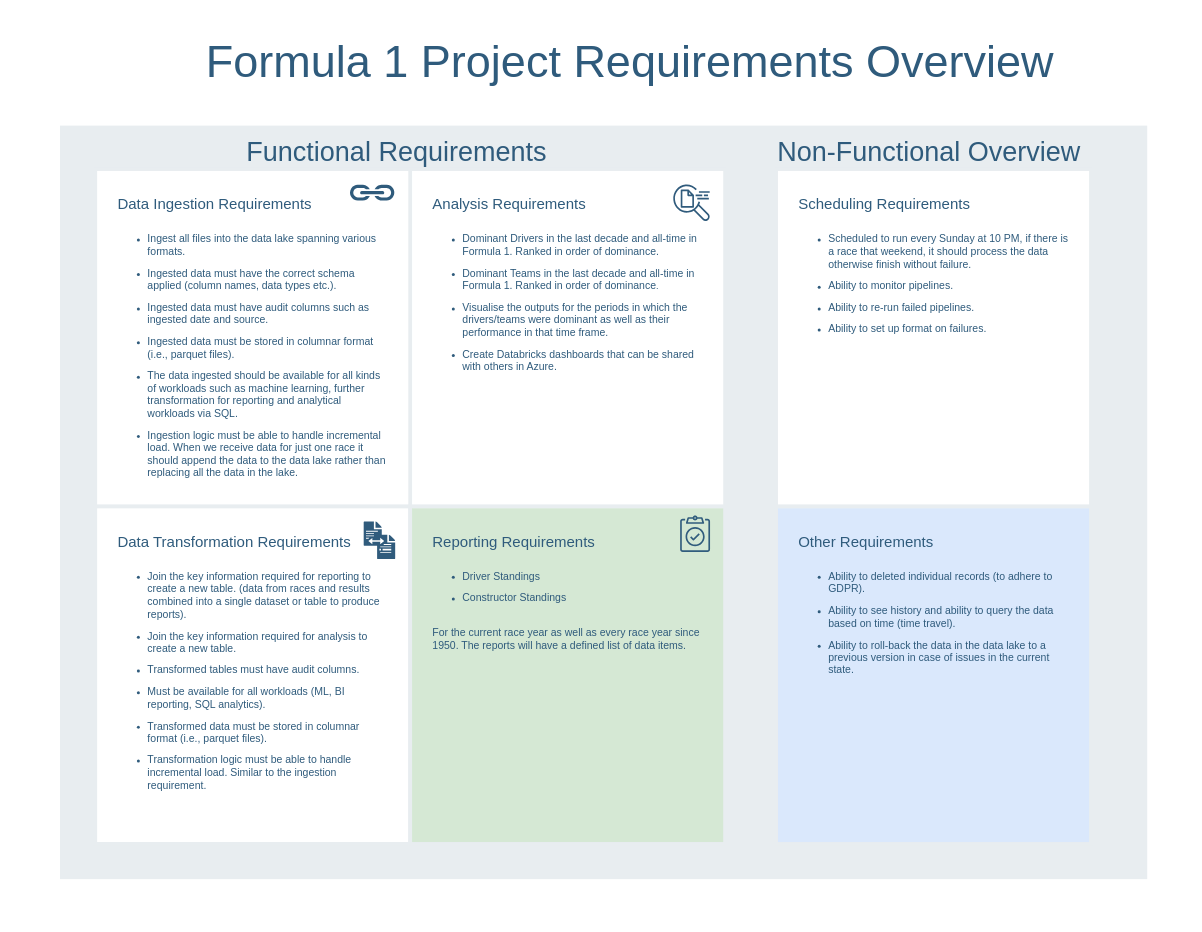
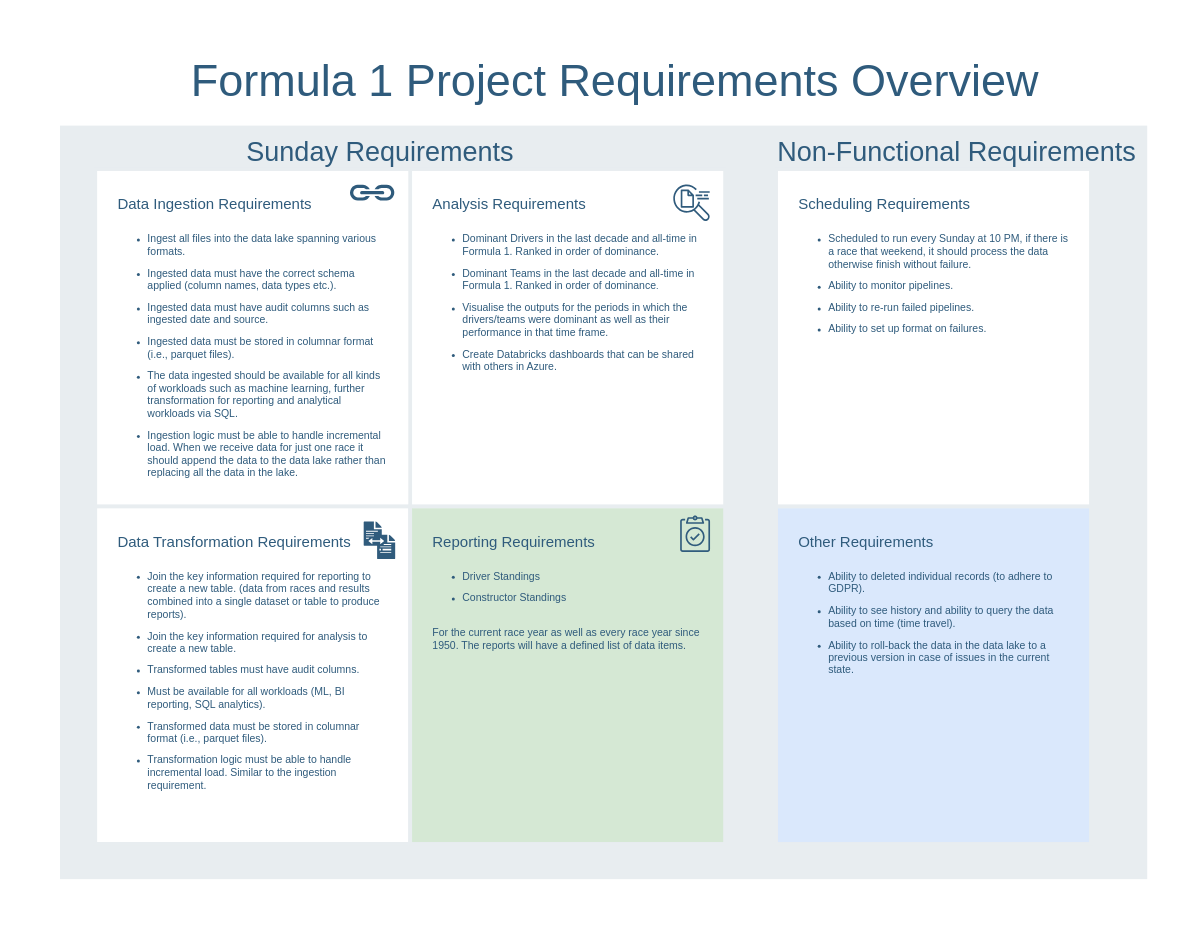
(635, 63) -> (620, 81)
(513, 147) -> (474, 147)
(1044, 147) -> (1094, 147)
